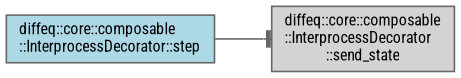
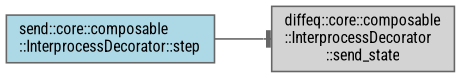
(110, 39) -> (110, 39)
